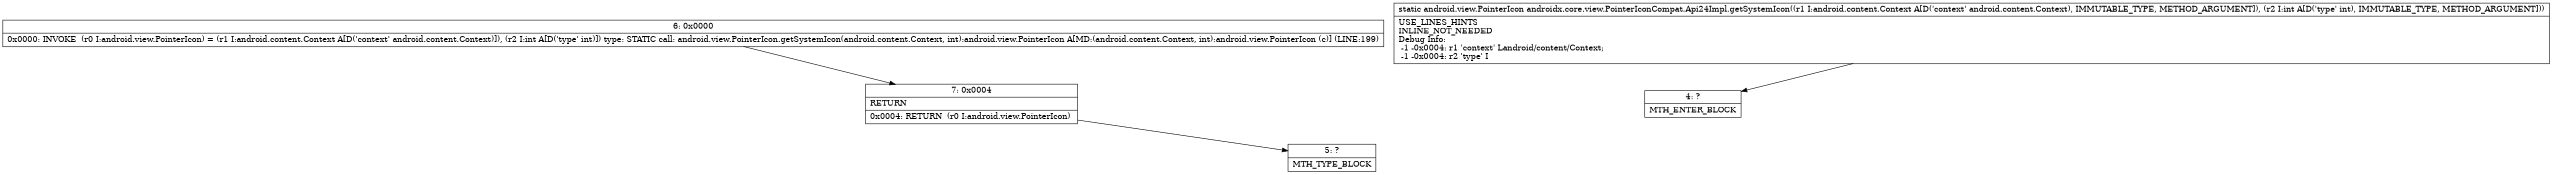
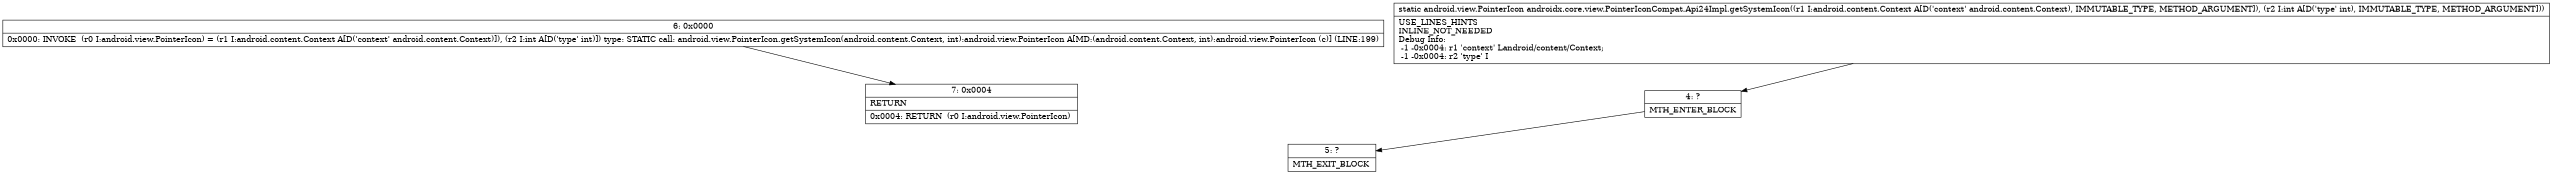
(1180, 135) -> (1513, 131)
(1332, 164) -> (1331, 164)
